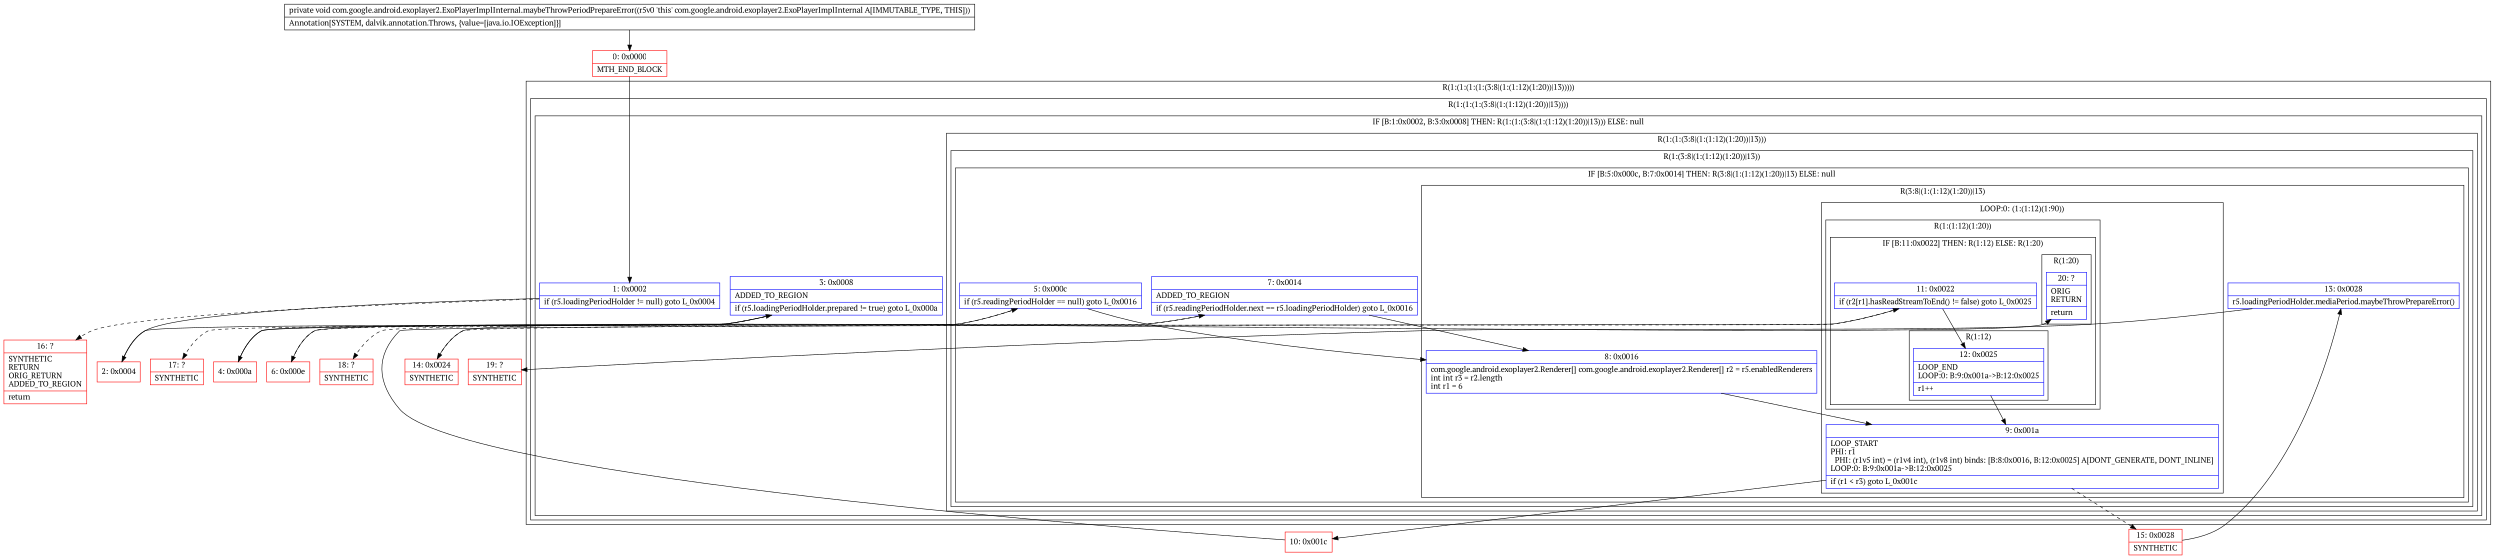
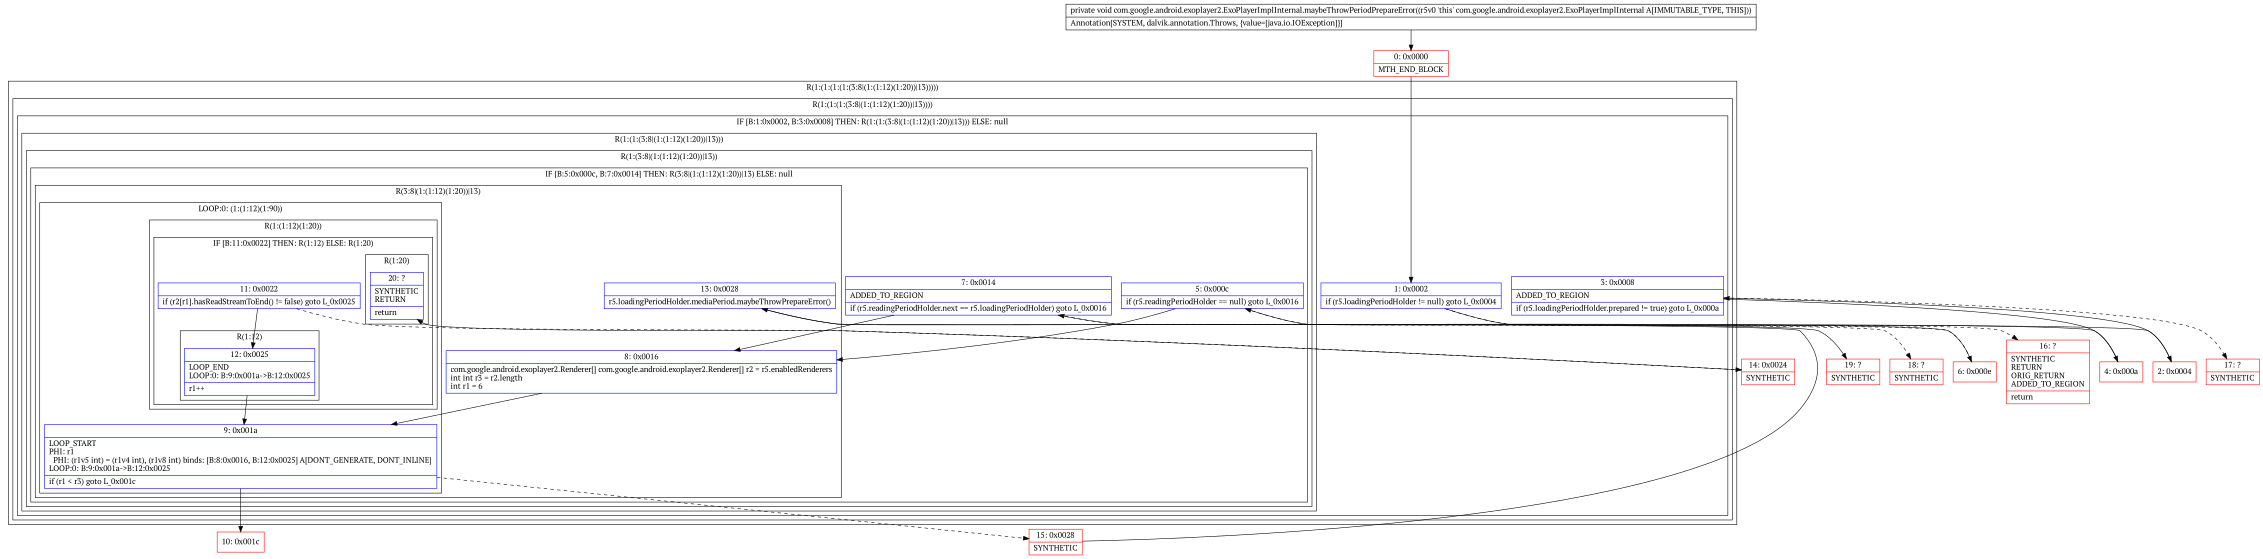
(2061, 291) -> (397, 291)
(384, 382) -> none
